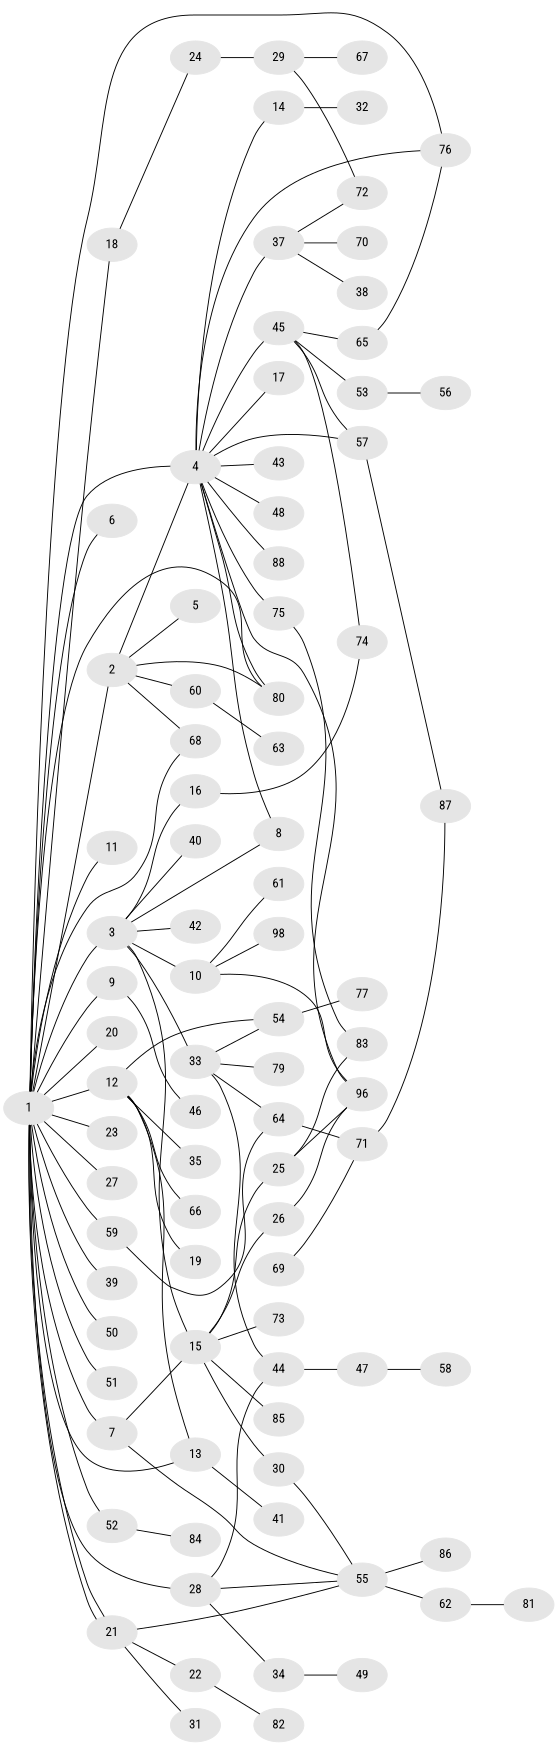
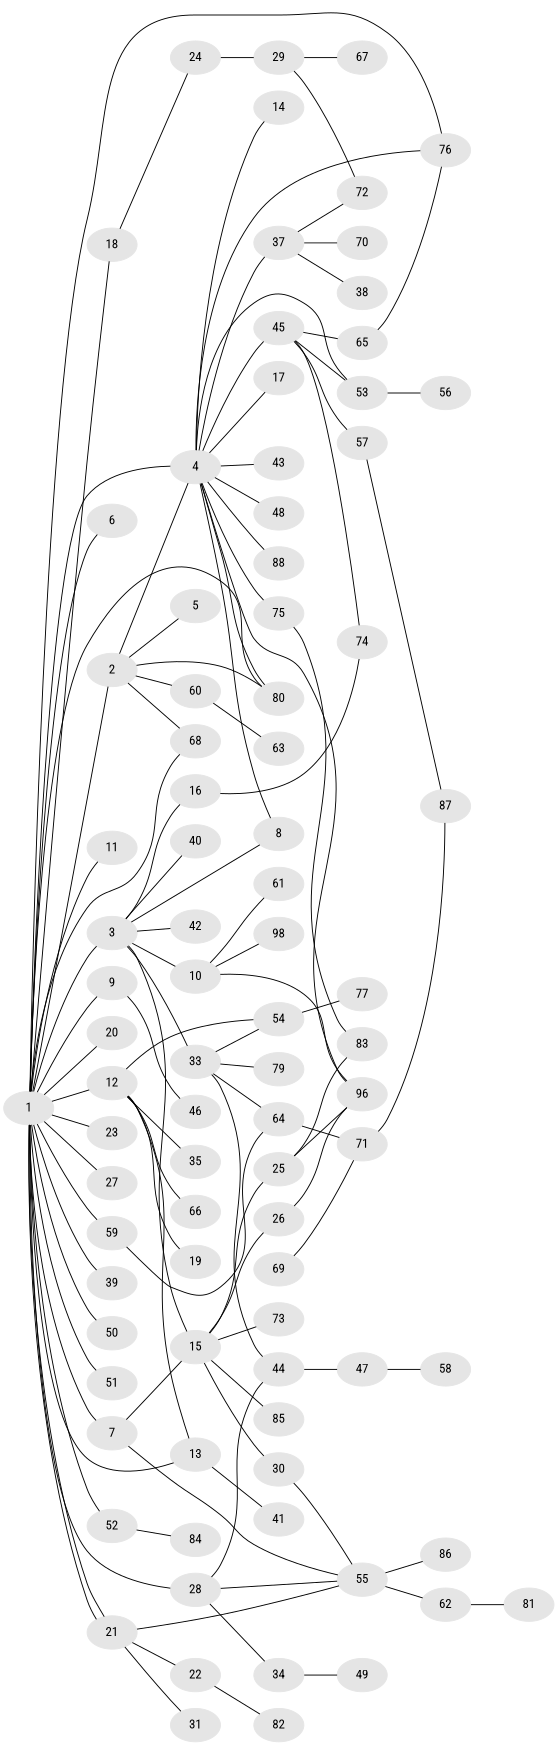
(362, 108) -> none
(274, 435) -> (247, 309)
